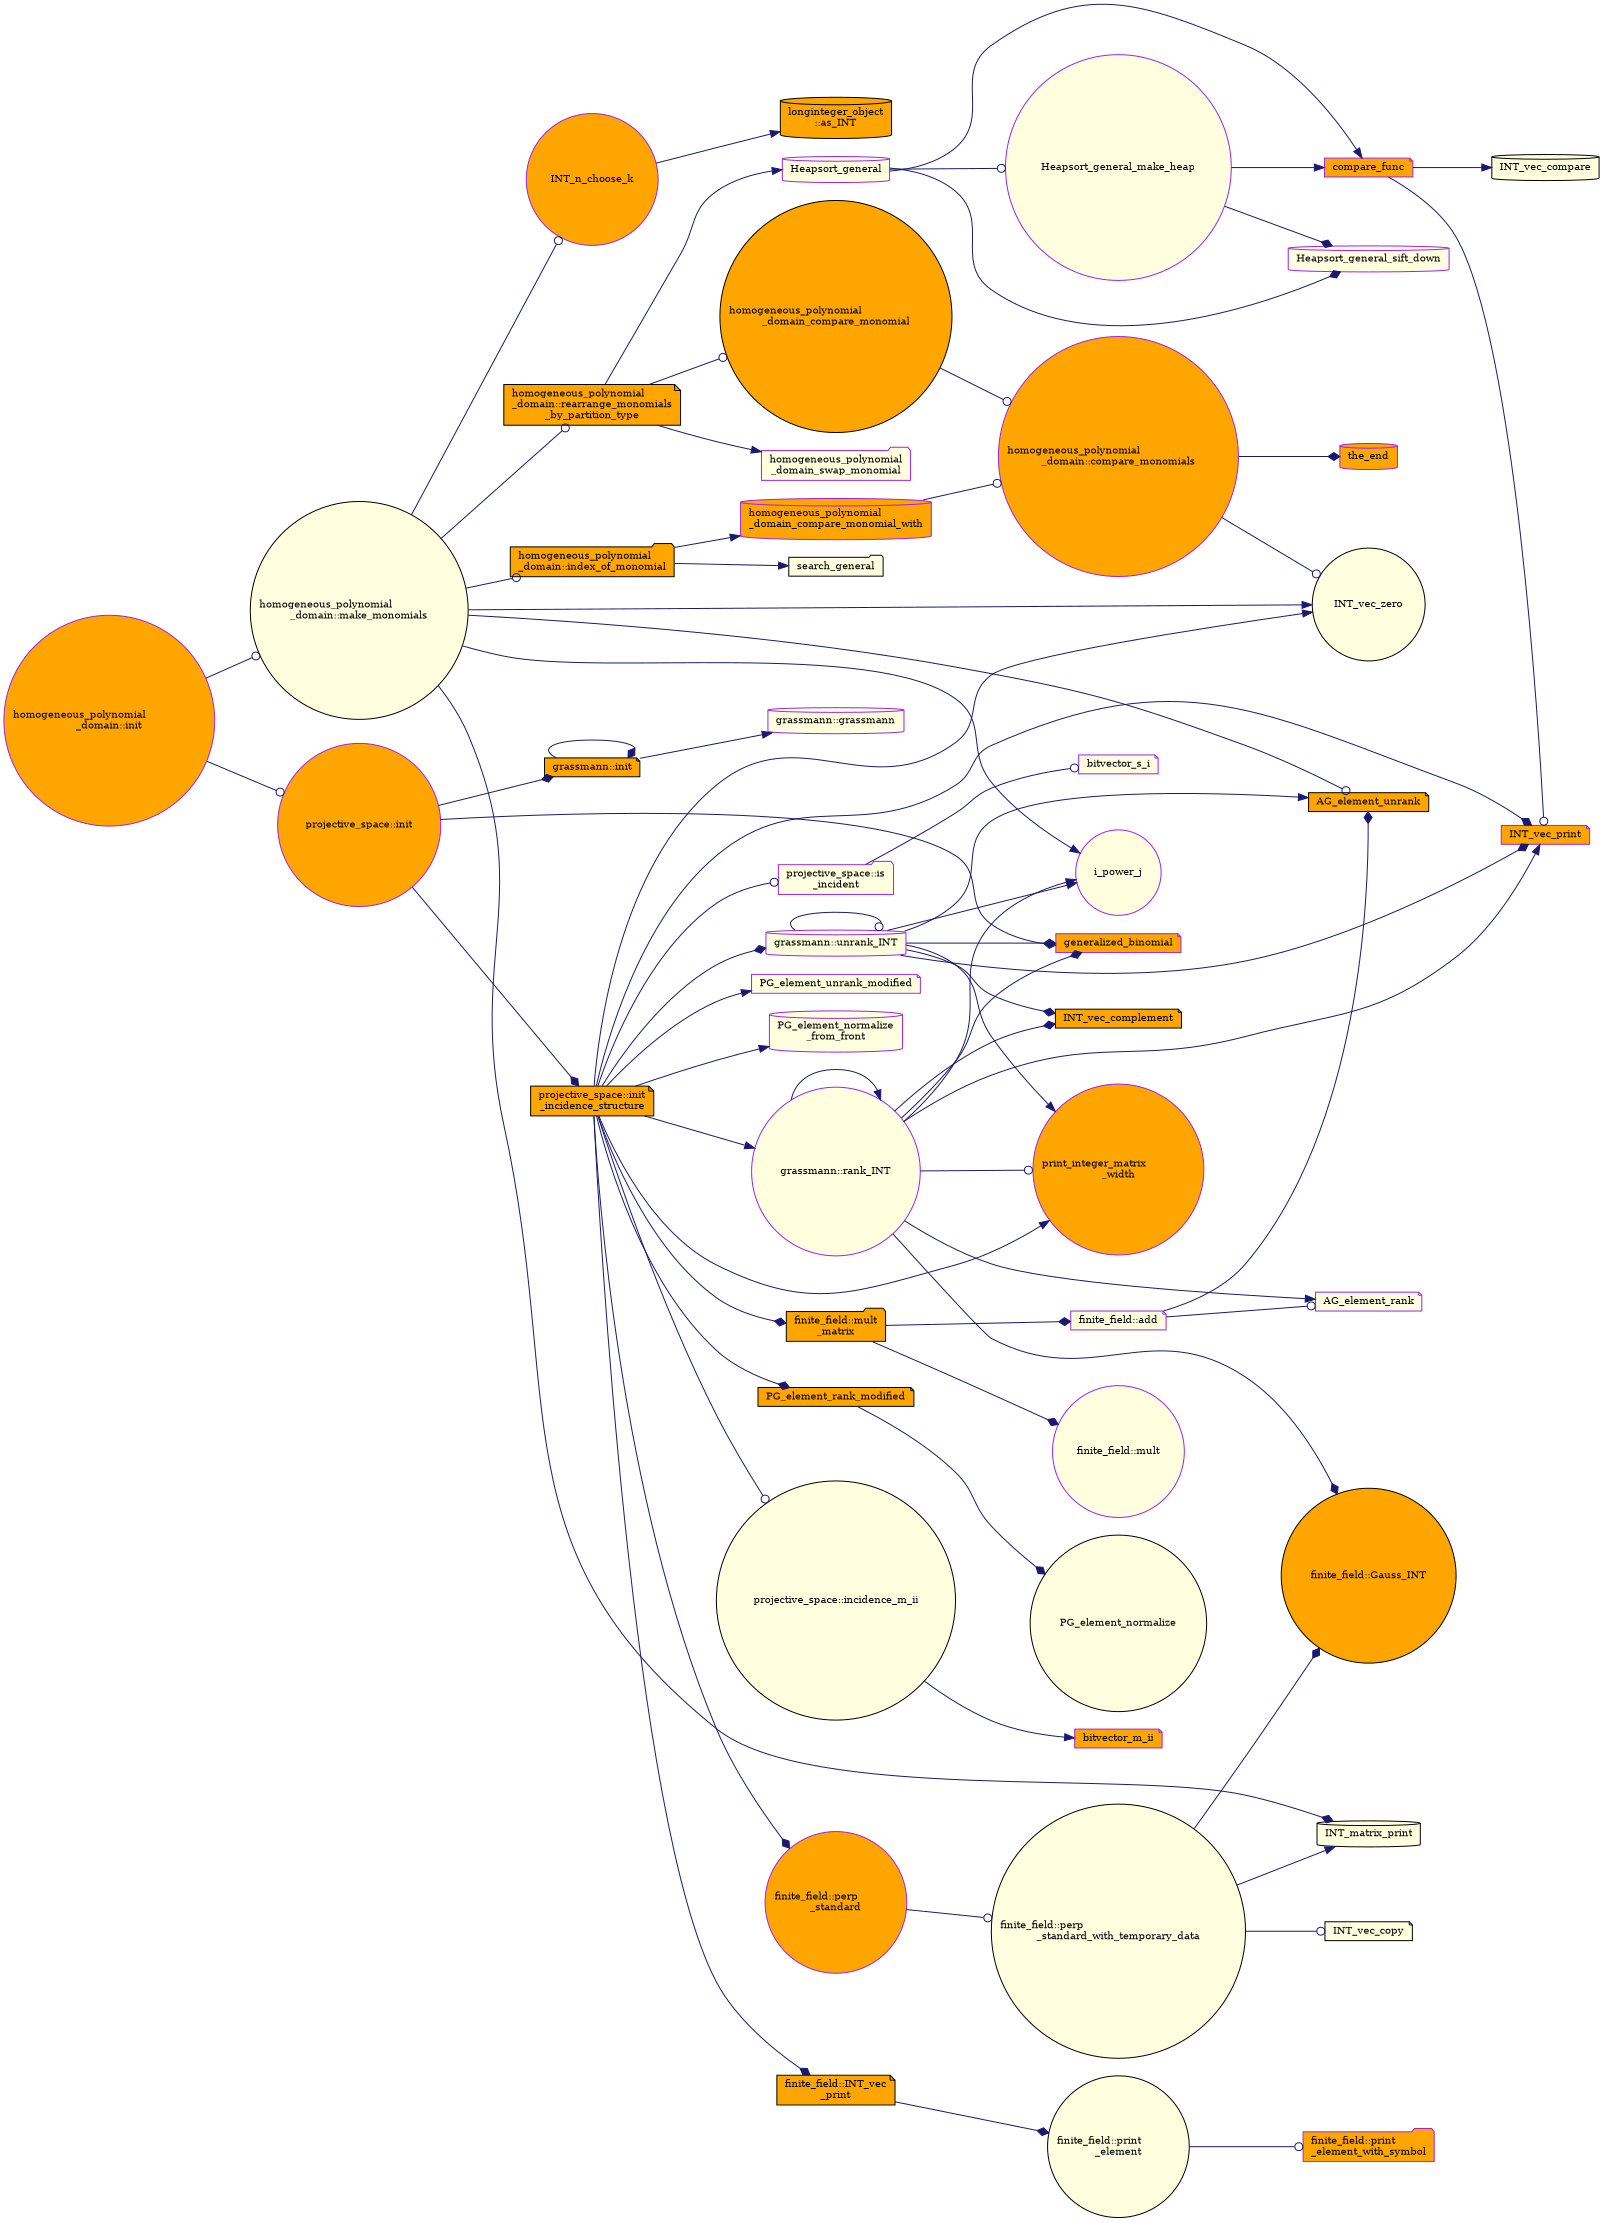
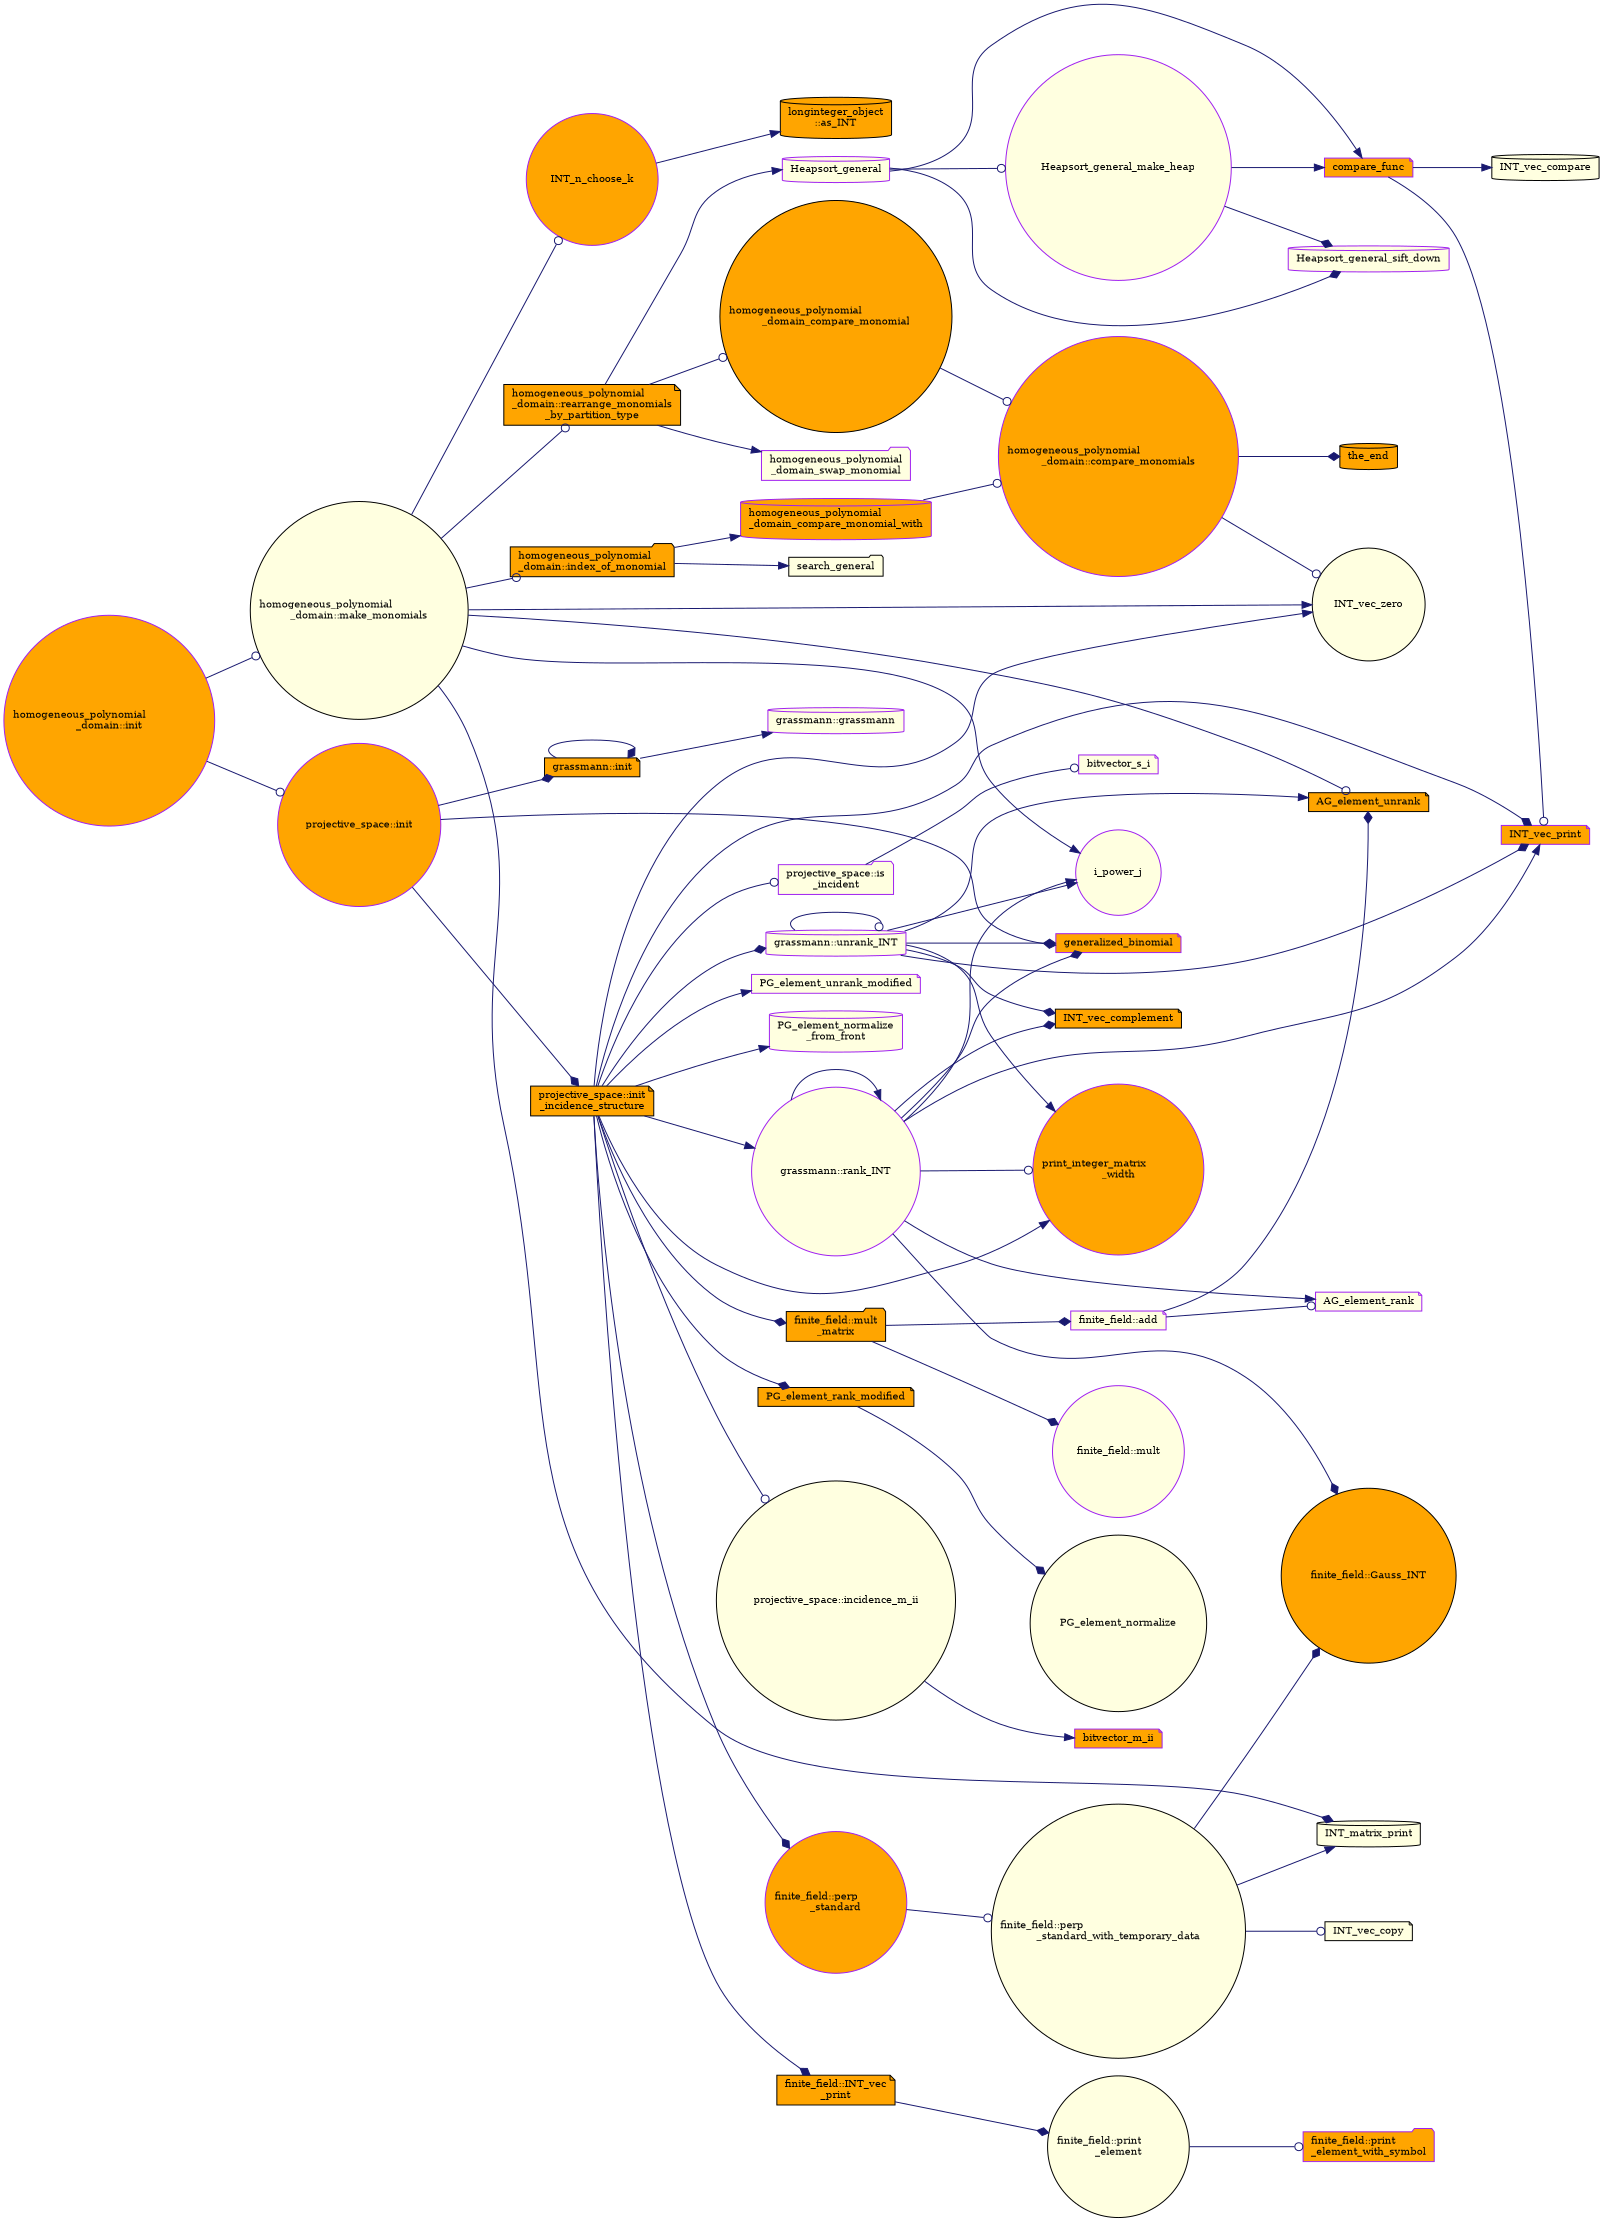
(1369, 457) -> (1369, 457)
